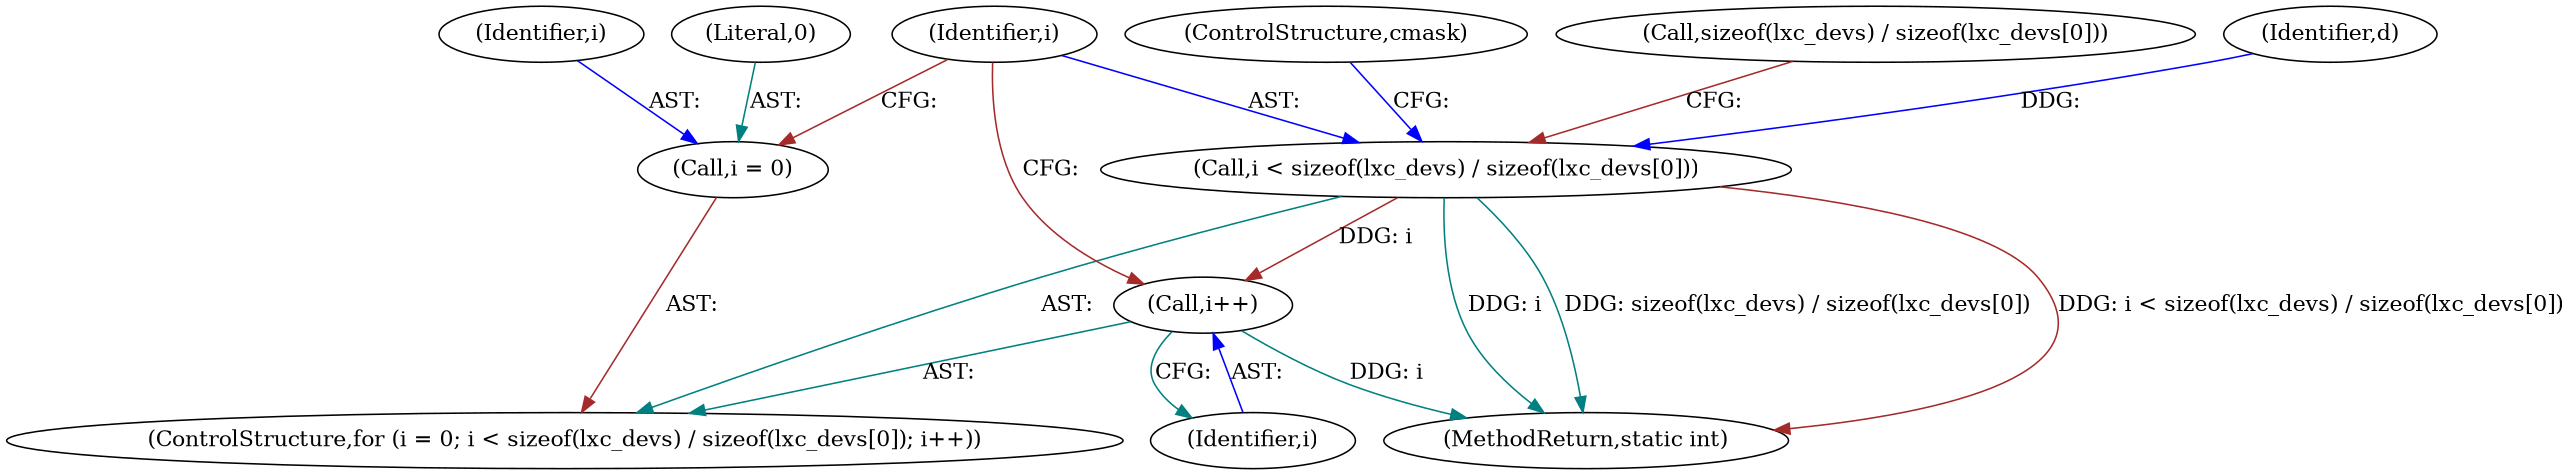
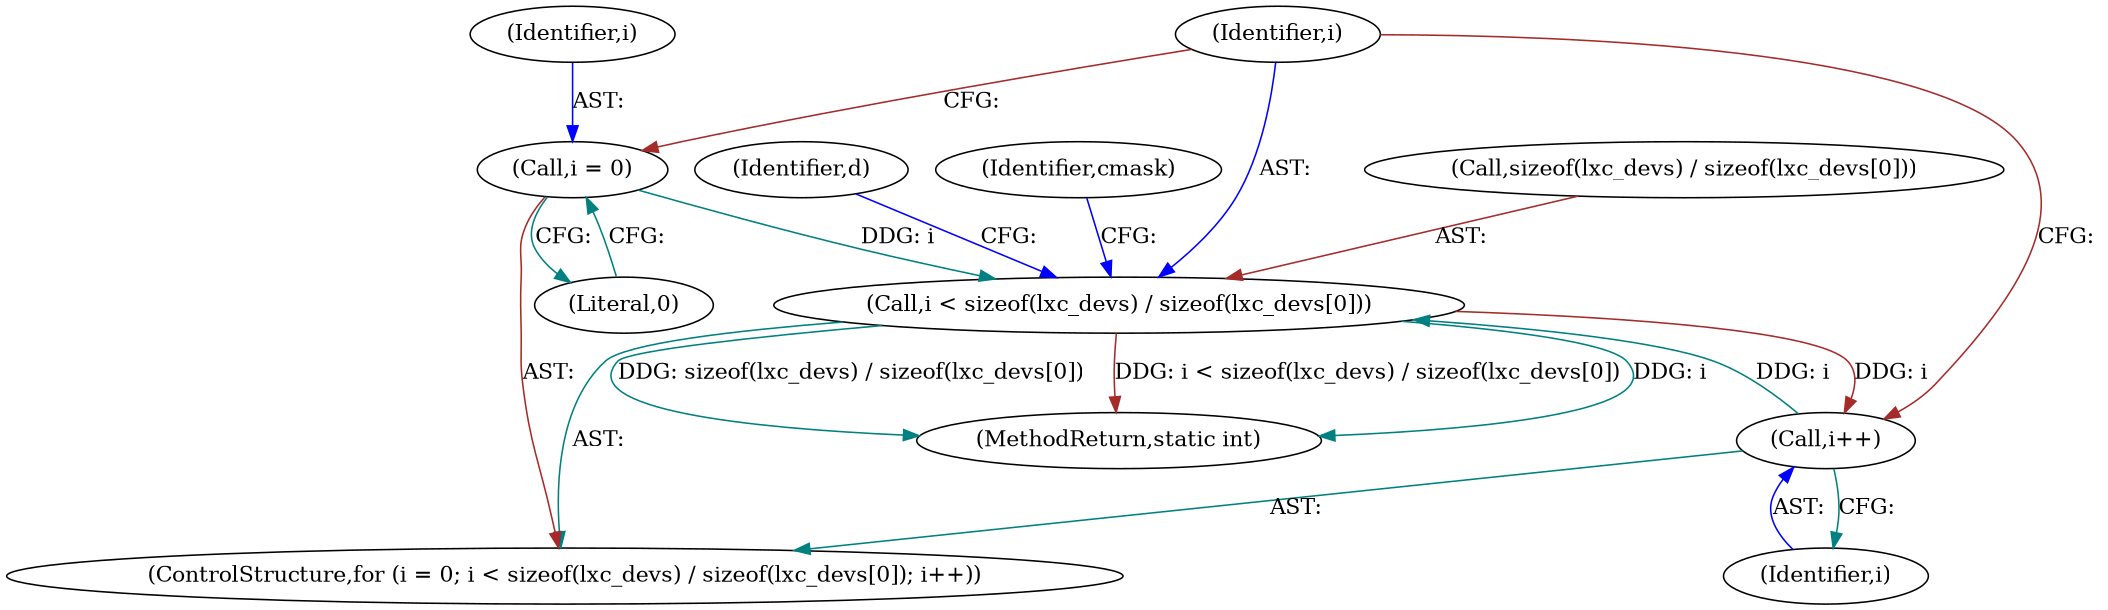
(1326, 34) -> (1079, 170)
(780, 102) -> (640, 237)
(1718, 102) -> (1465, 237)
(2054, 102) -> (1012, 237)
none -> (808, 236)
none -> (532, 238)
(1343, 382) -> (1622, 341)
